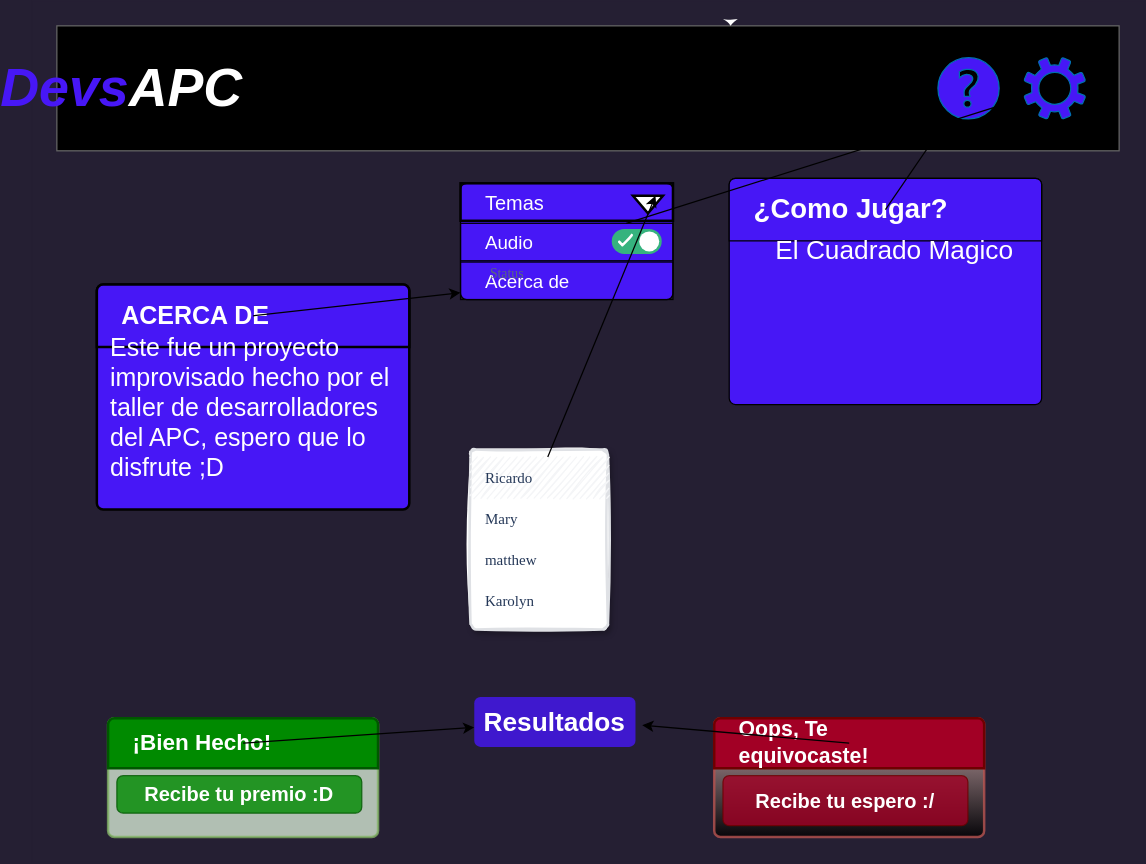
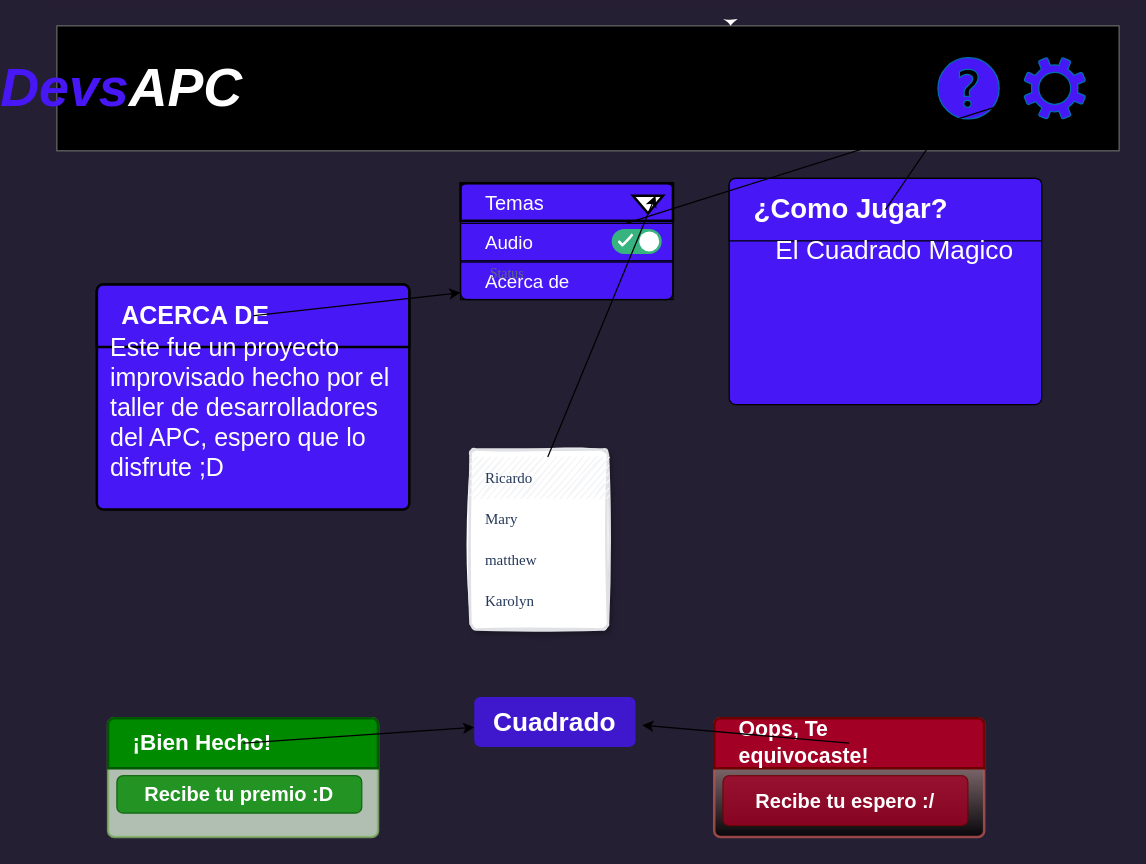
(555, 722) -> (555, 722)
